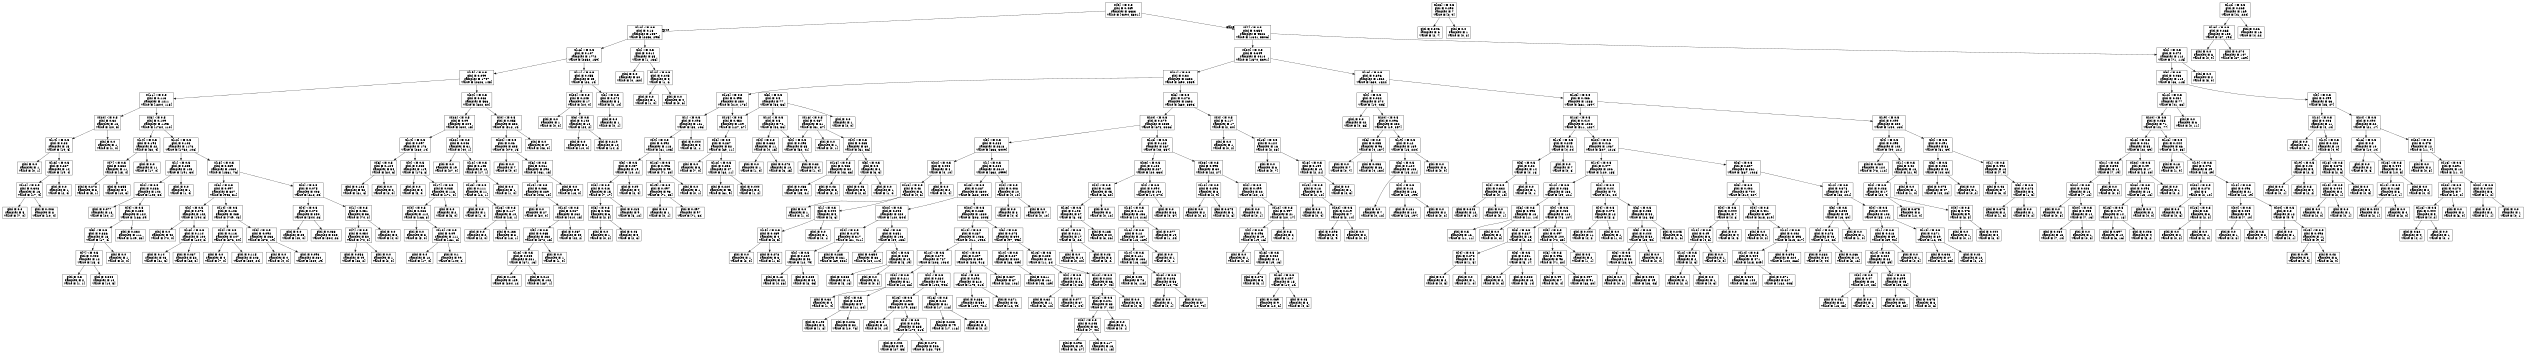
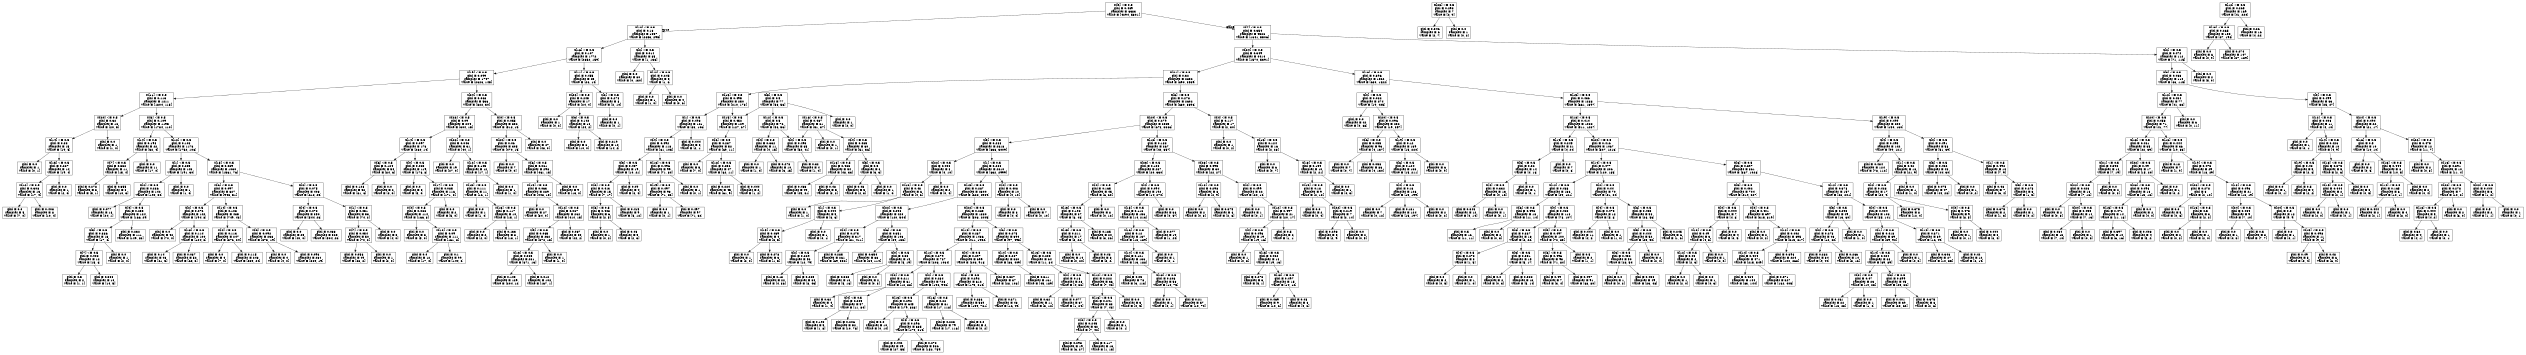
(1384, 189) -> (1389, 202)
